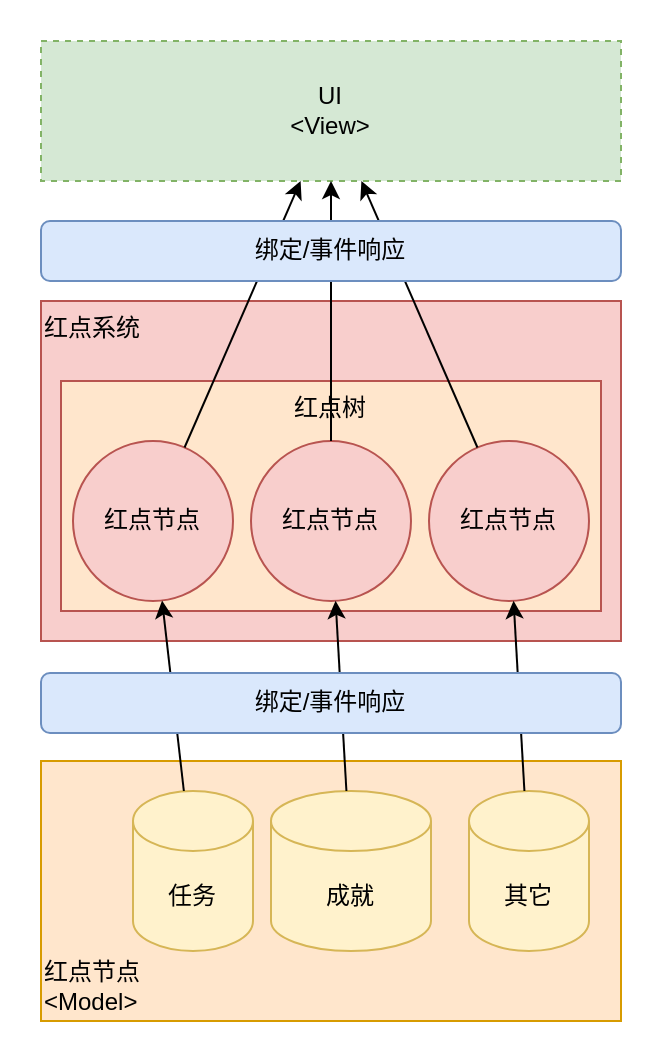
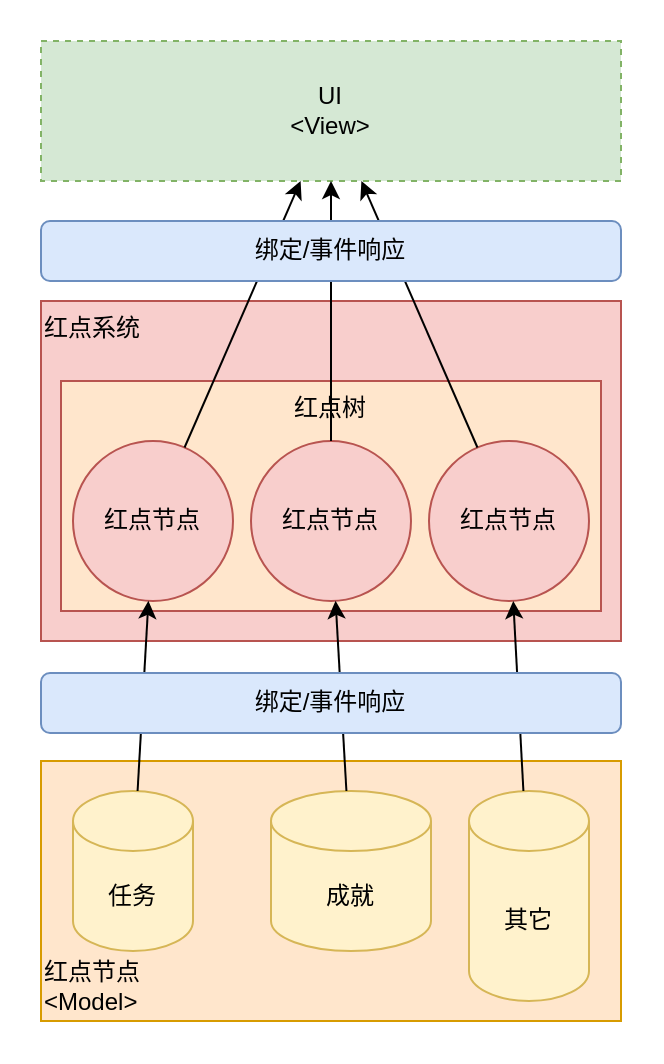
(193, 871) -> (133, 871)
(529, 871) -> (529, 896)
